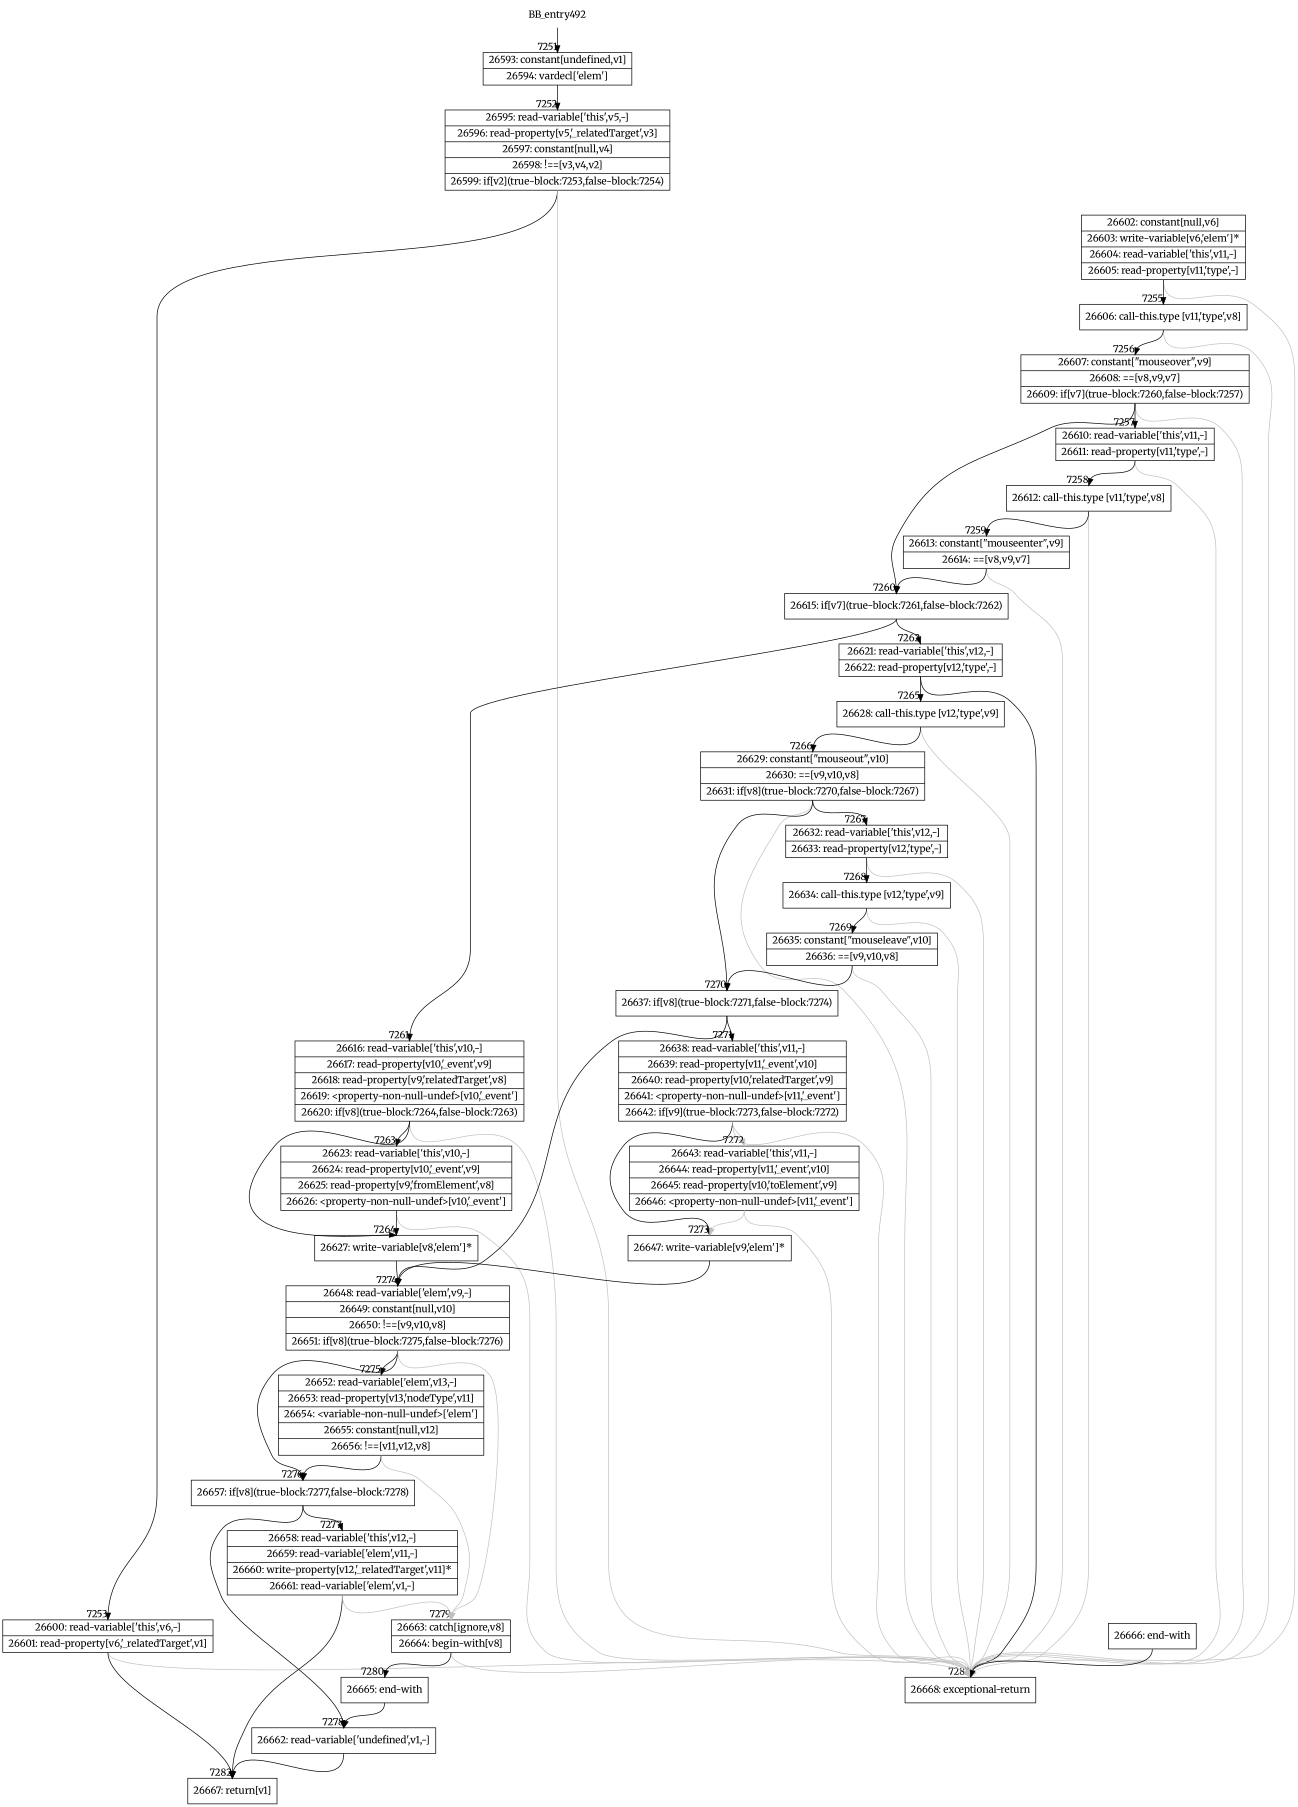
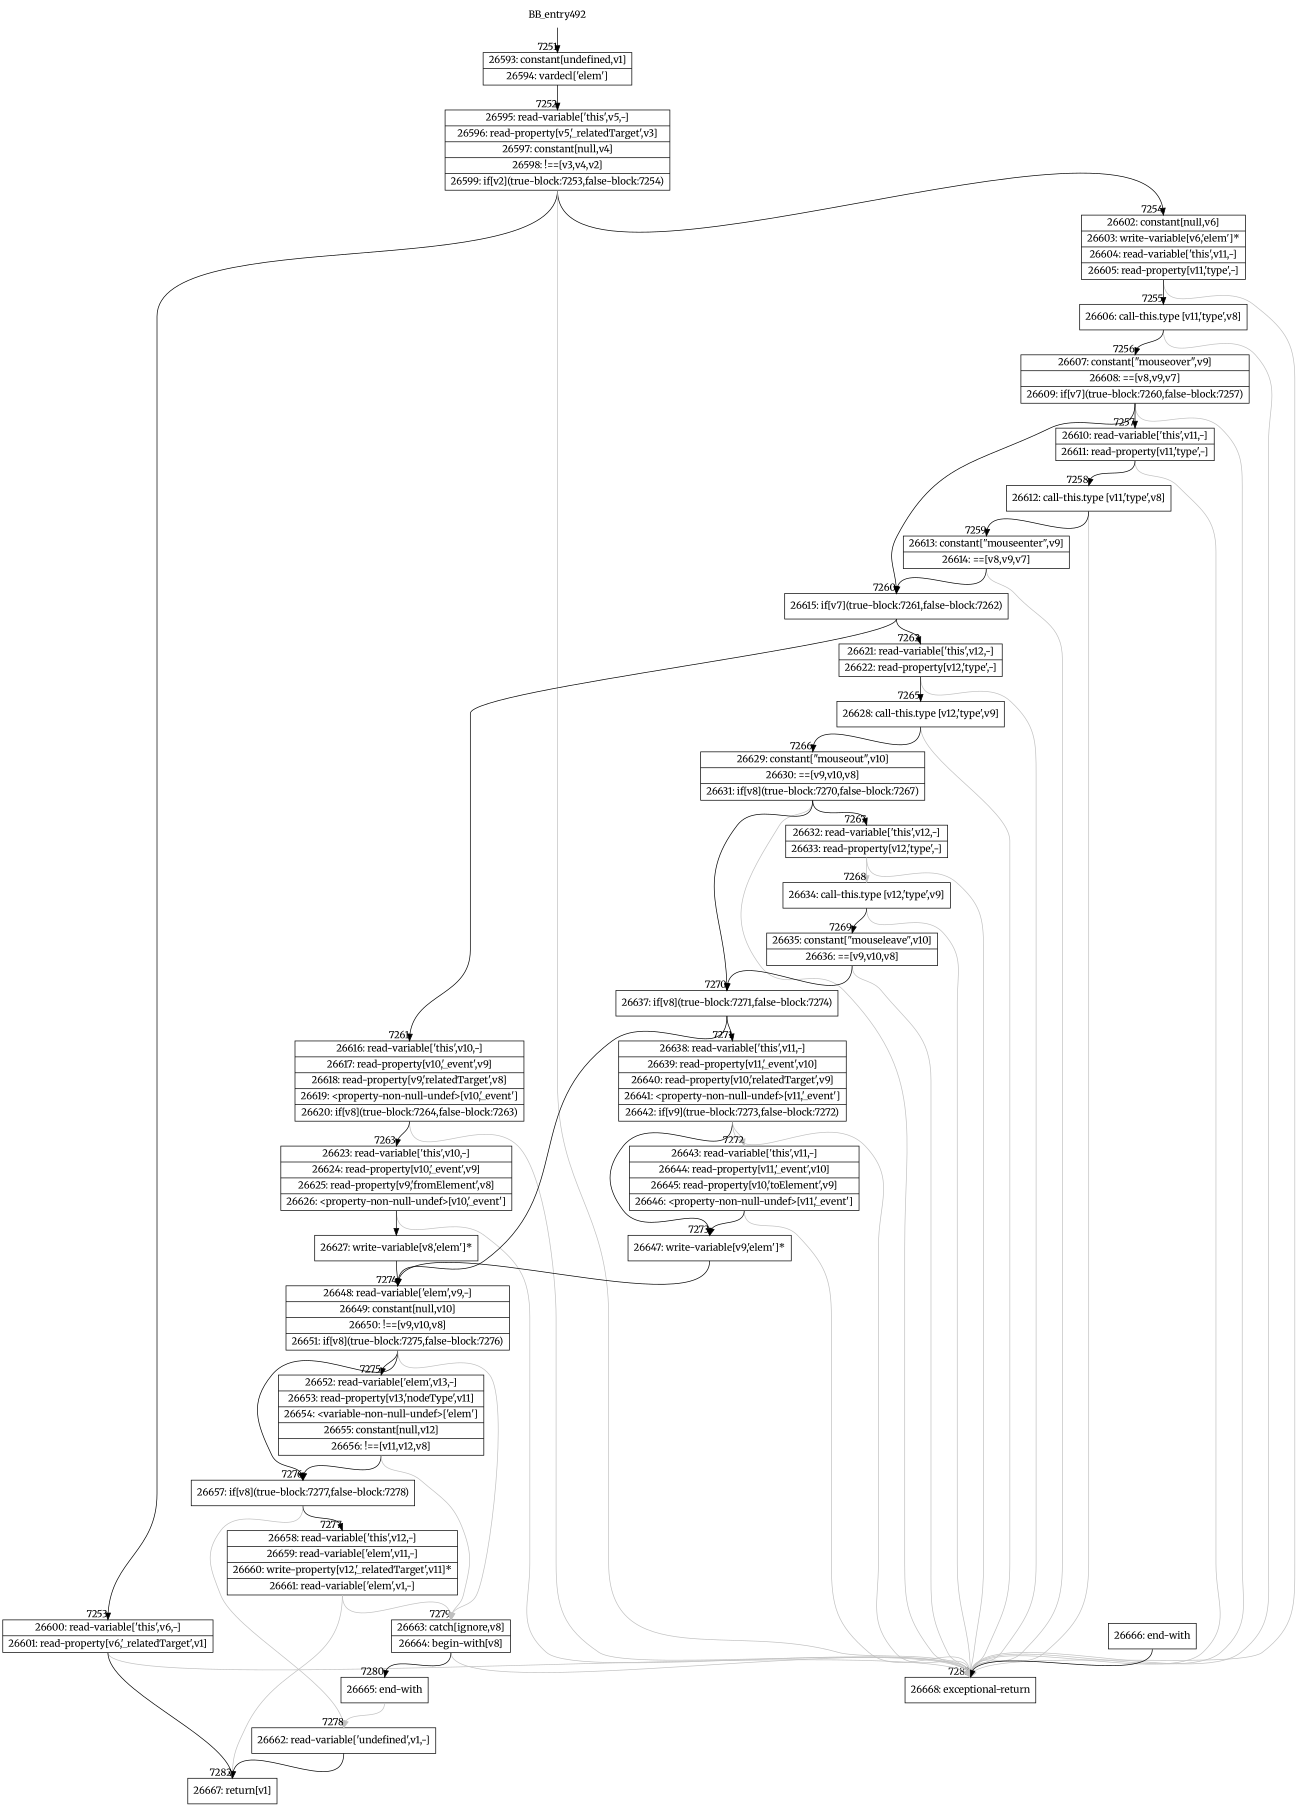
none -> (857, 203)
(867, 867) -> (867, 867)
(1036, 1143) -> (1036, 1143)
(259, 1171) -> none
(731, 1222) -> (731, 1222)
(224, 1600) -> (224, 1600)
(285, 1680) -> (285, 1680)
(368, 1715) -> (368, 1715)
